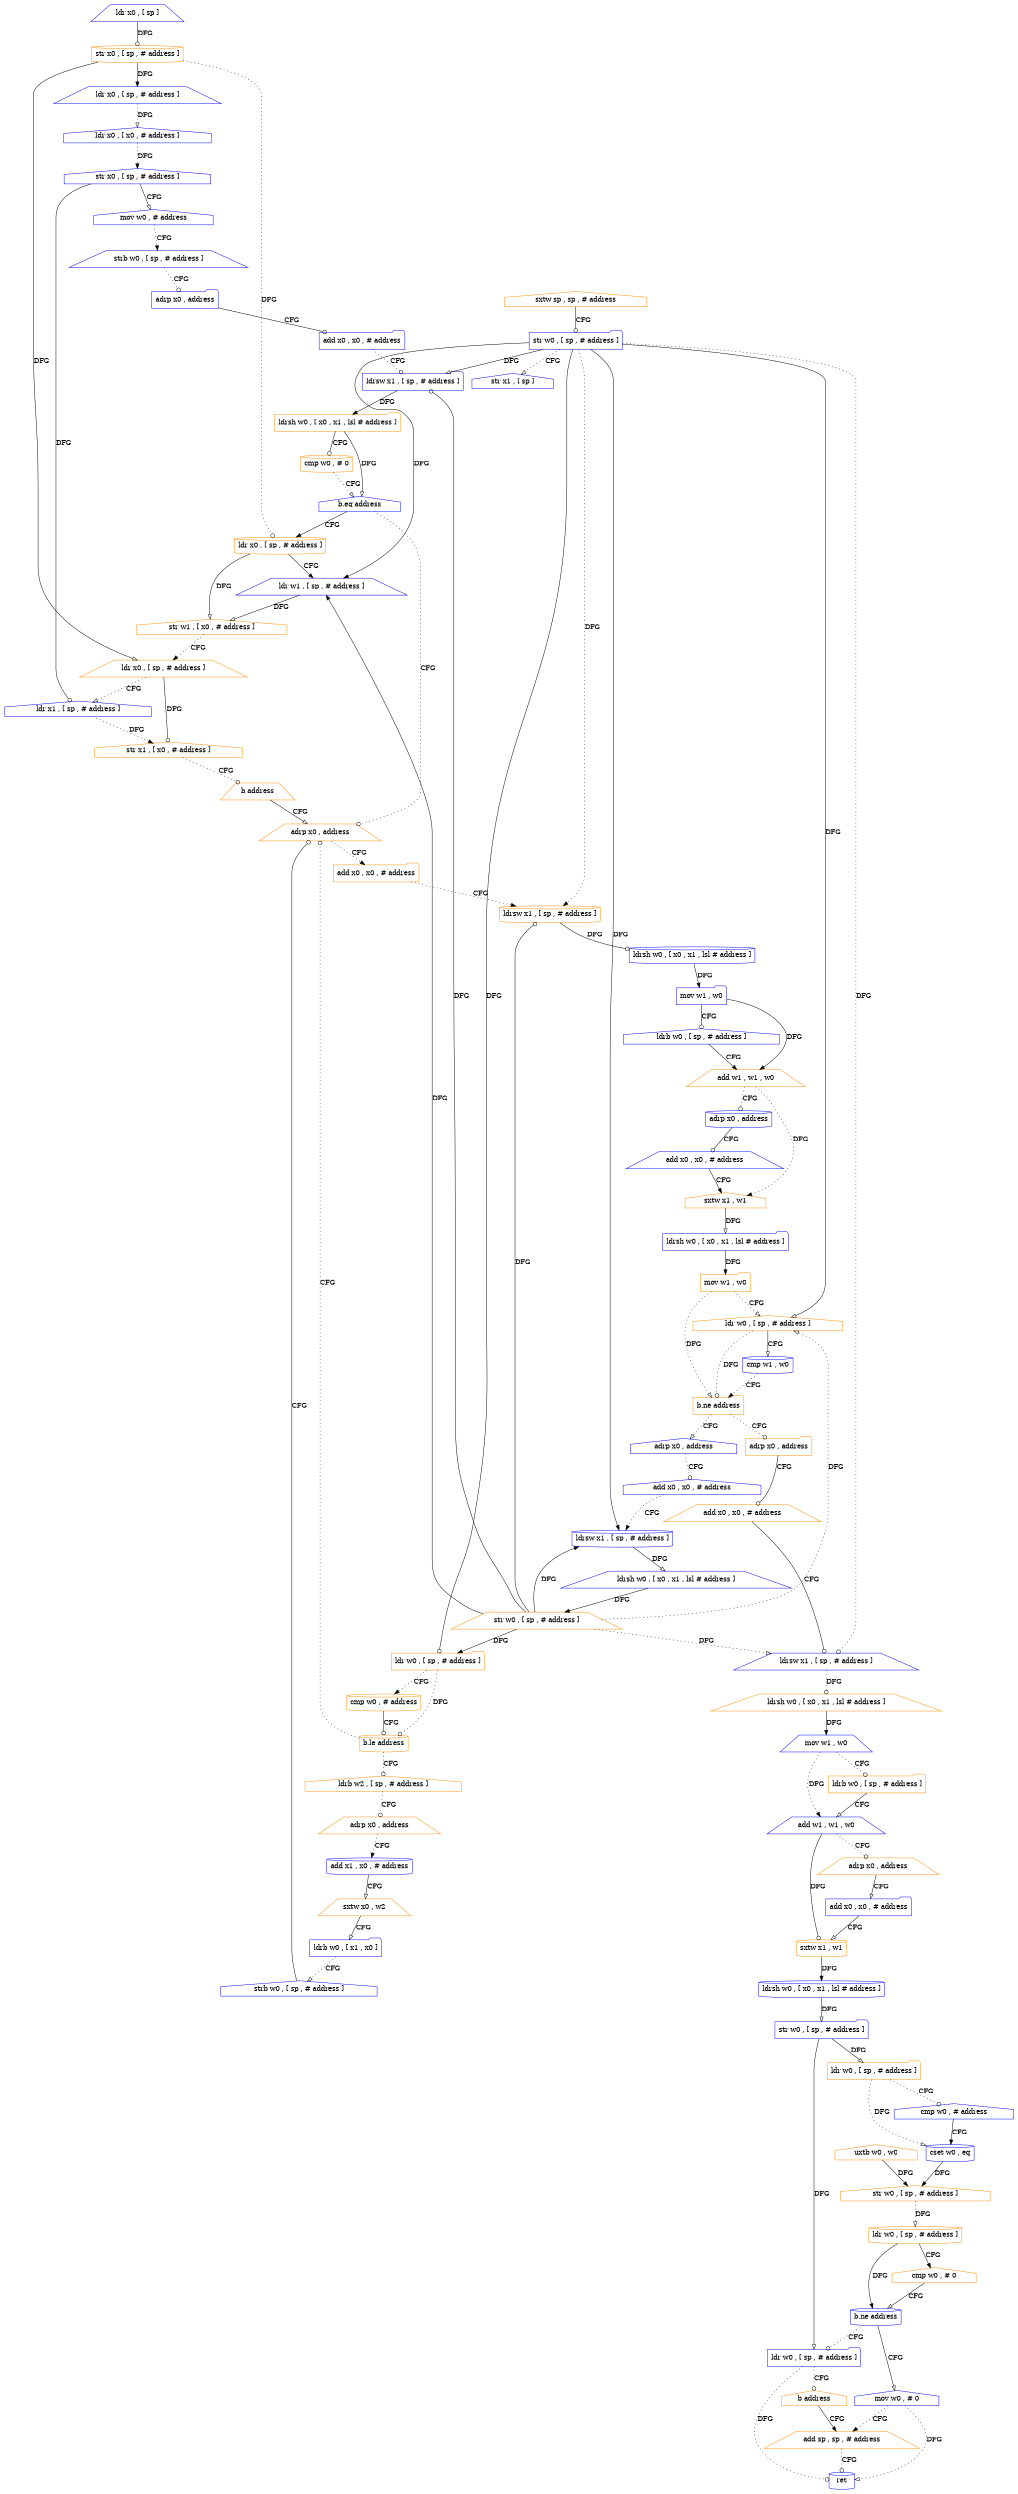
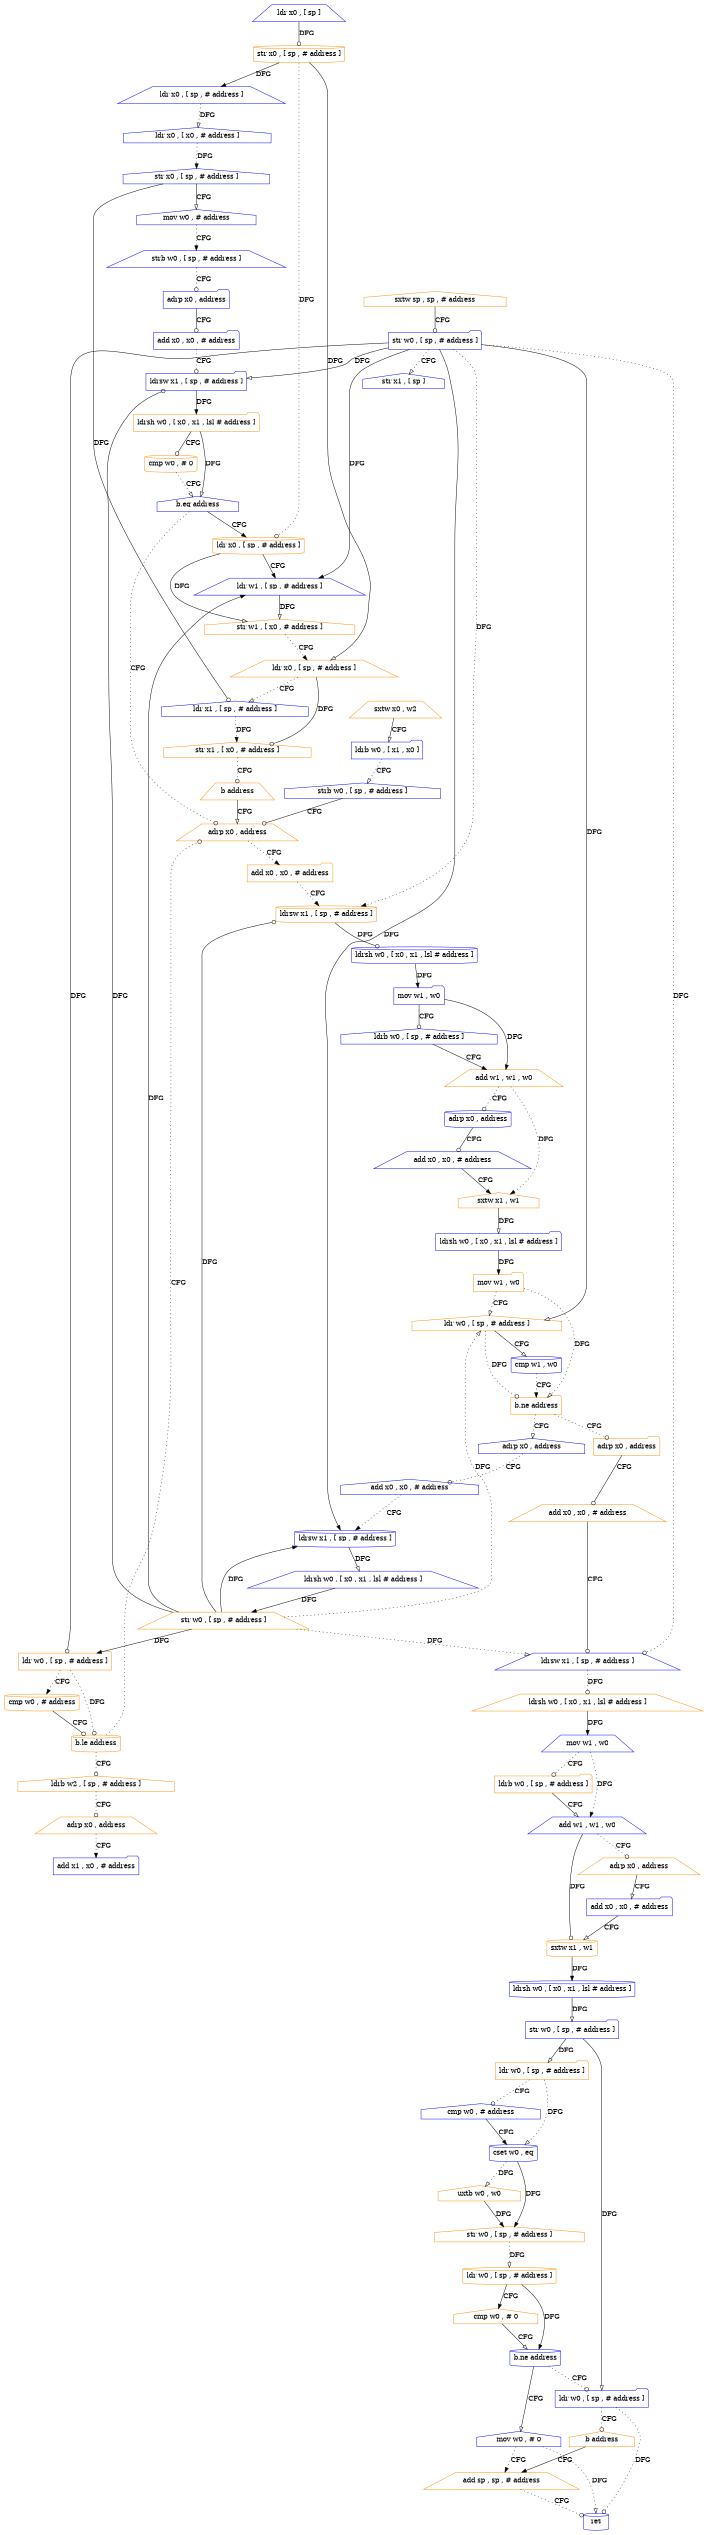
(370, 1866) -> (96, 1866)
(367, 1885) -> none
none -> (497, 2172)
